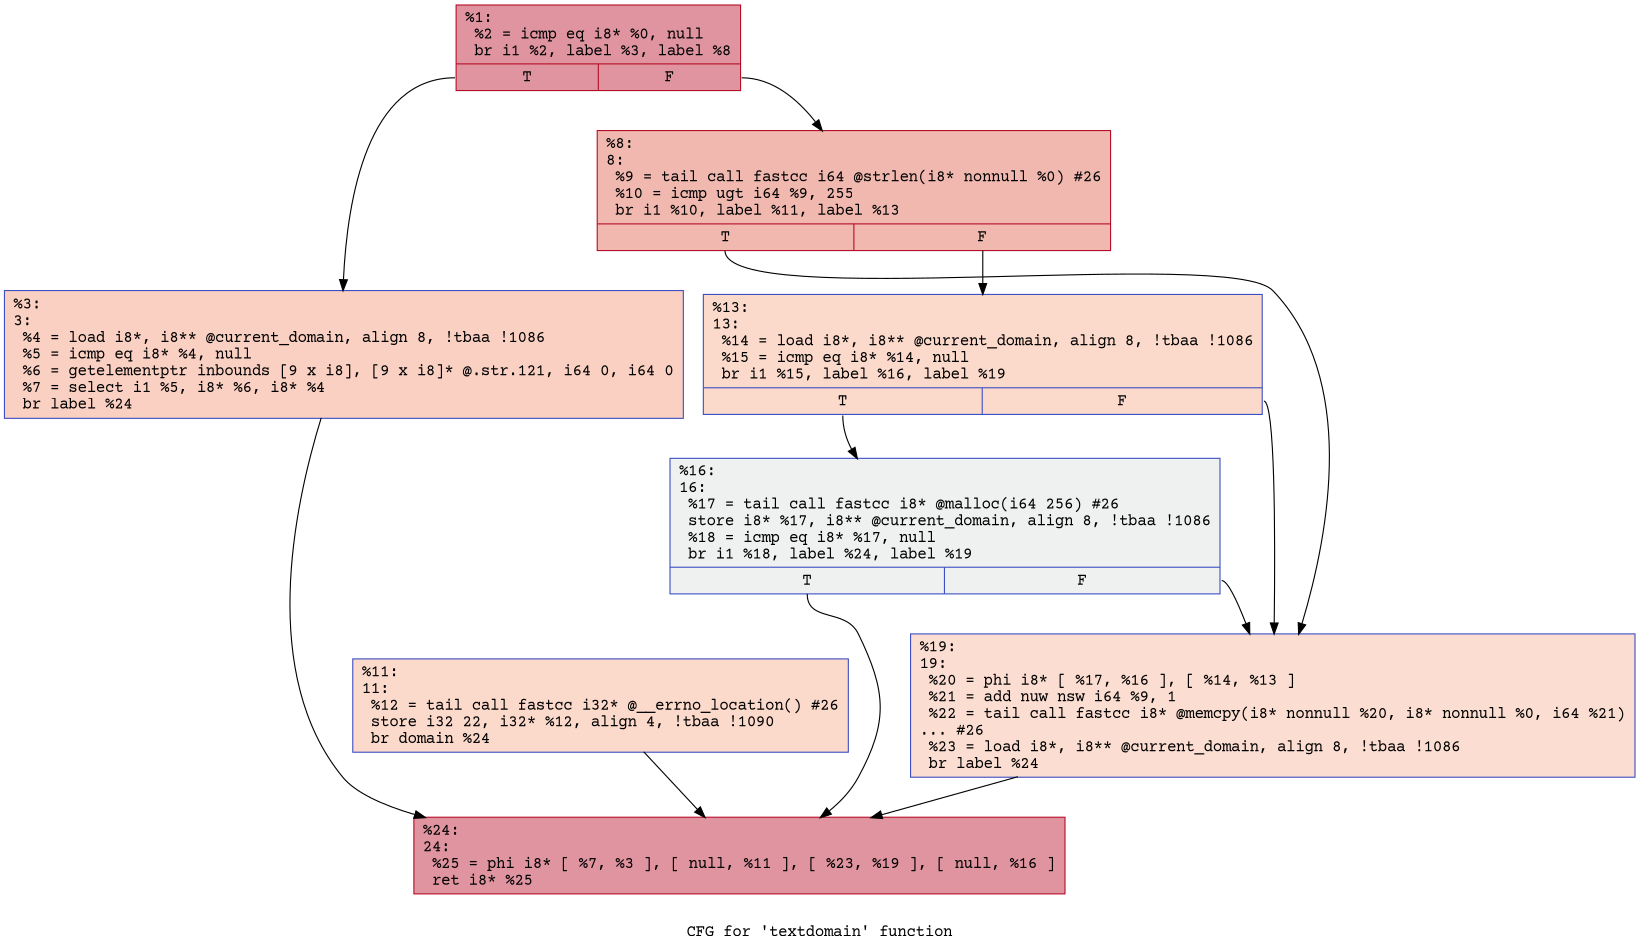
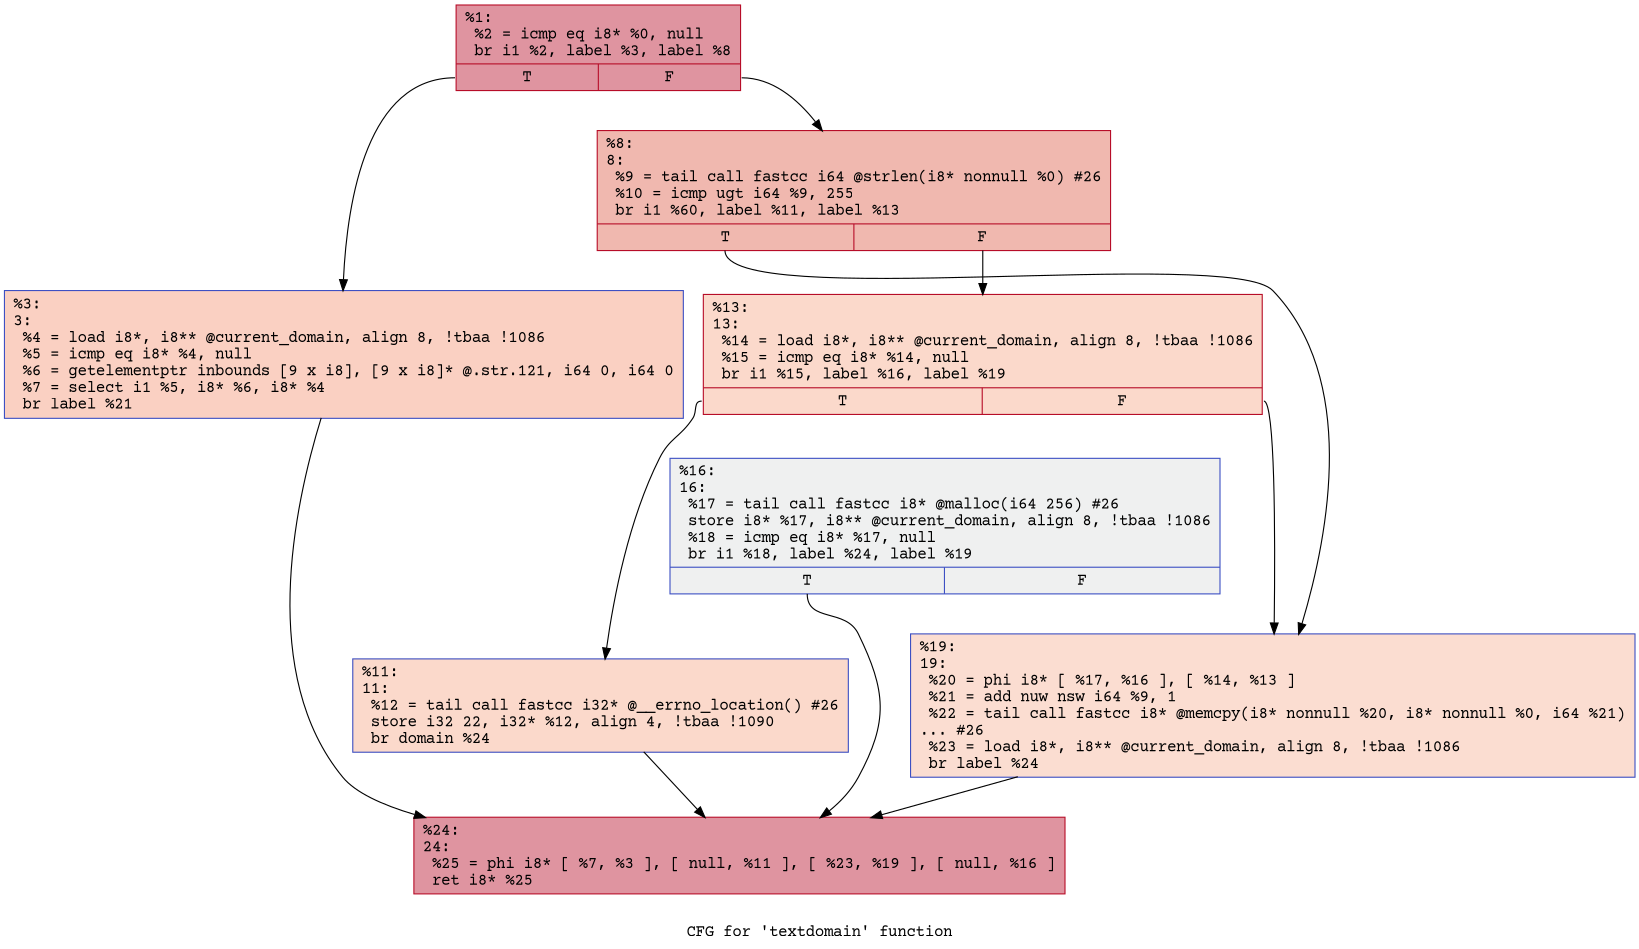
(753, 210) -> (753, 210)
(983, 354) -> (983, 354)
(73, 404) -> (73, 404)
(845, 433) -> (636, 516)
(1236, 600) -> none
